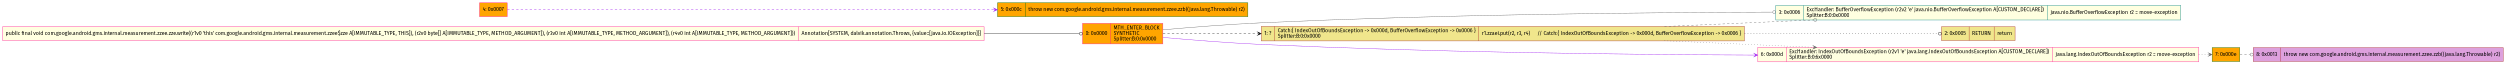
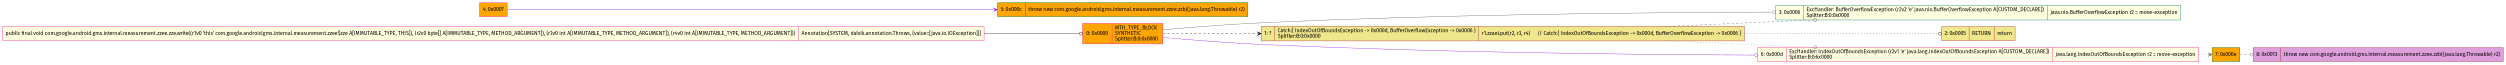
(750, 10) -> (750, 10)
(1137, 28) -> (1136, 28)
(1739, 44) -> (1739, 44)
(1458, 51) -> (1458, 51)
